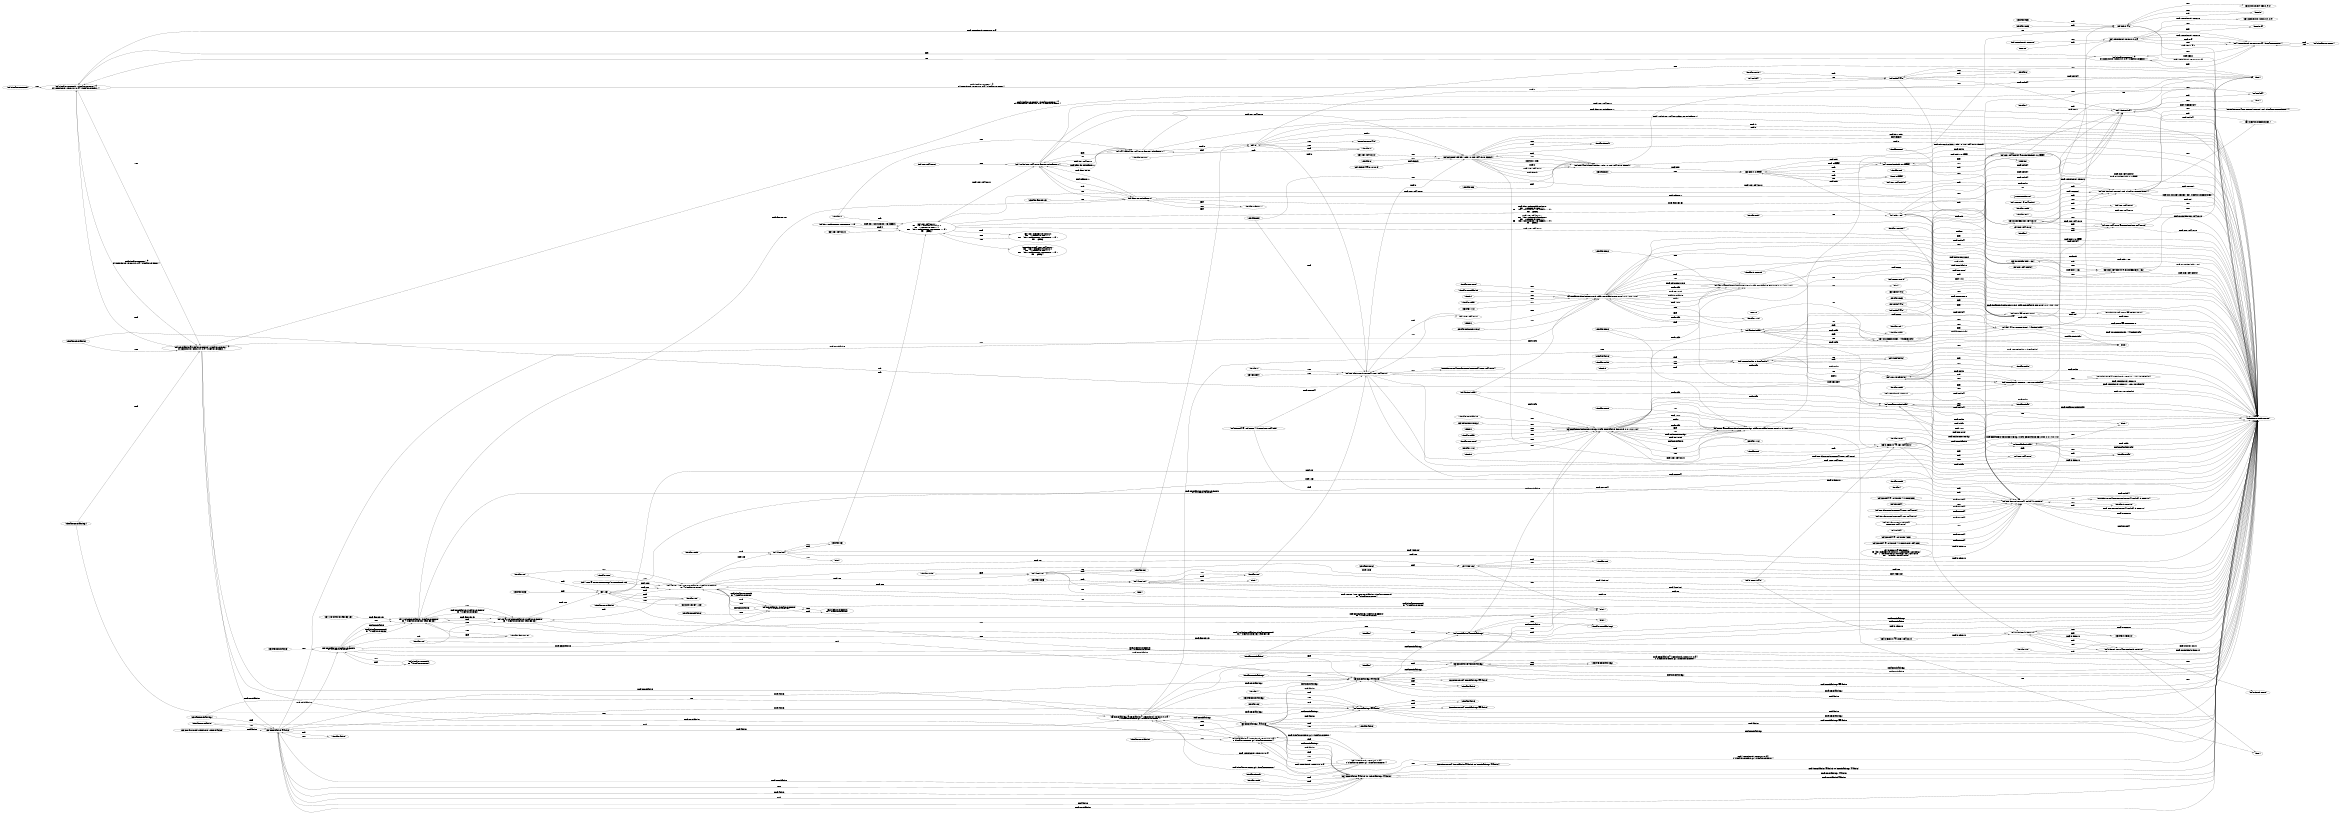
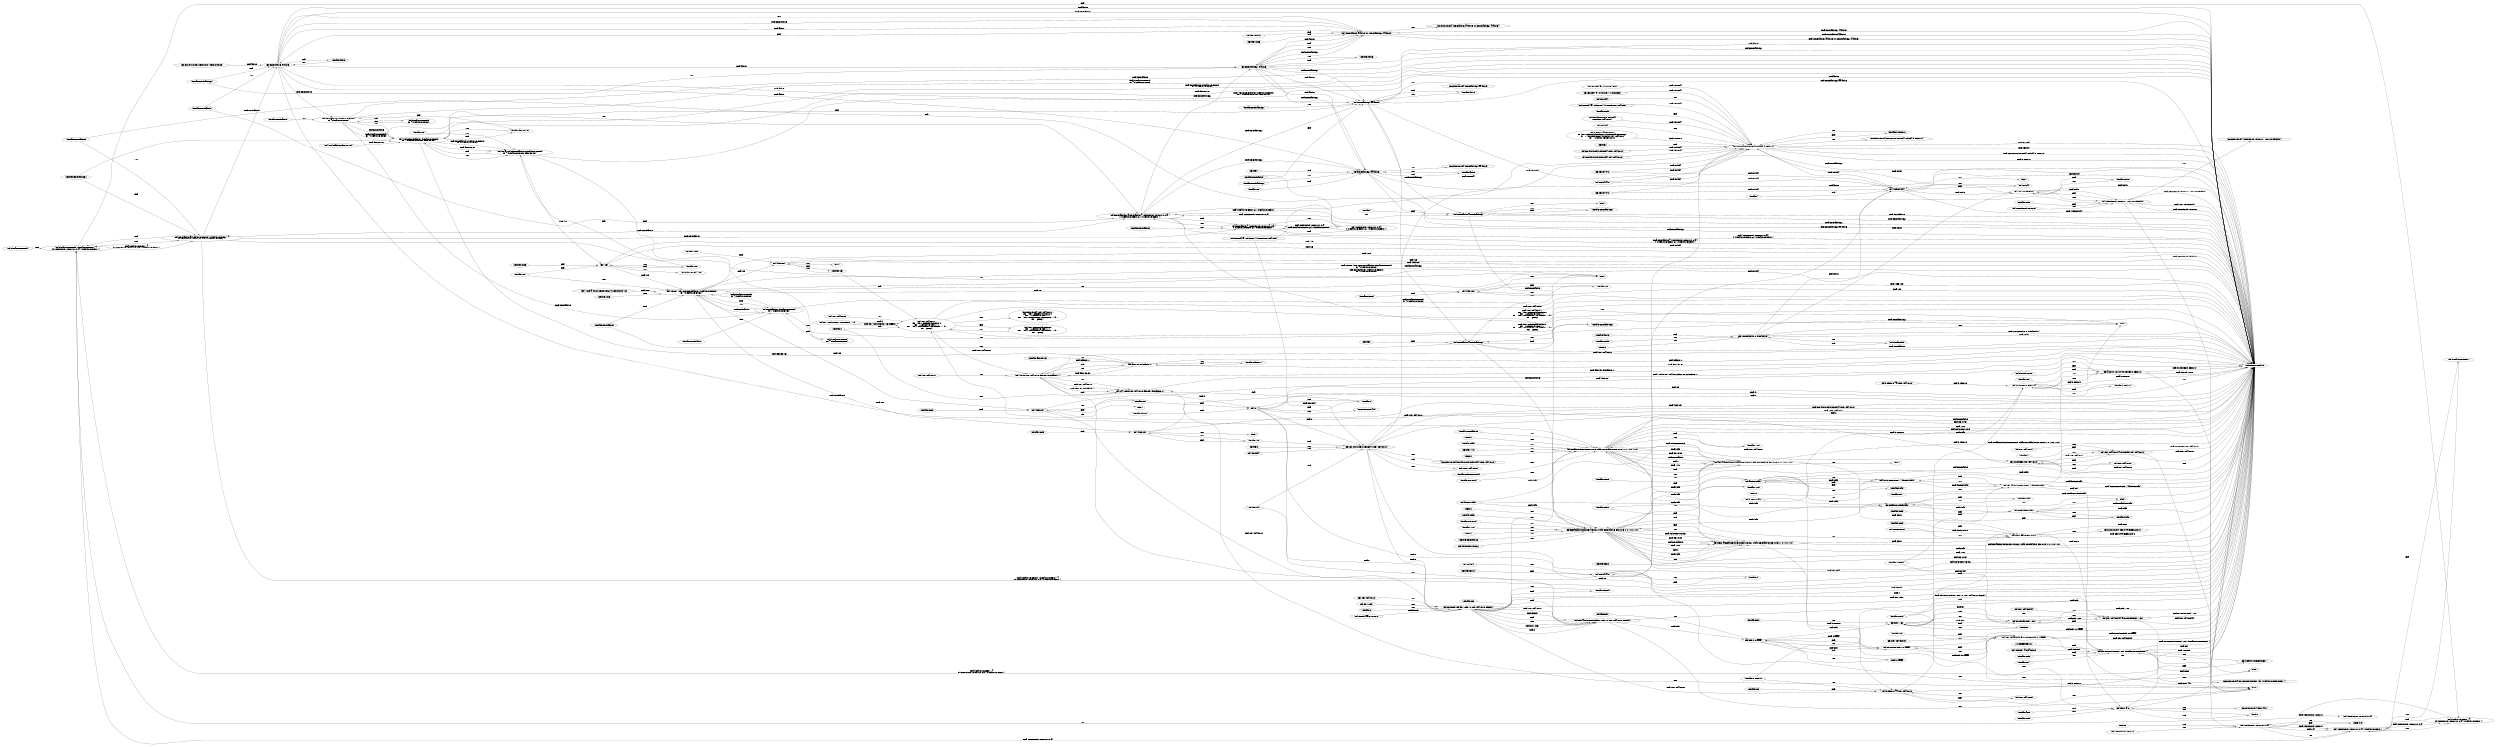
(1975, 230) -> (1958, 194)
(2258, 419) -> (2254, 366)
none -> (1366, 604)
(2188, 670) -> (2063, 364)
